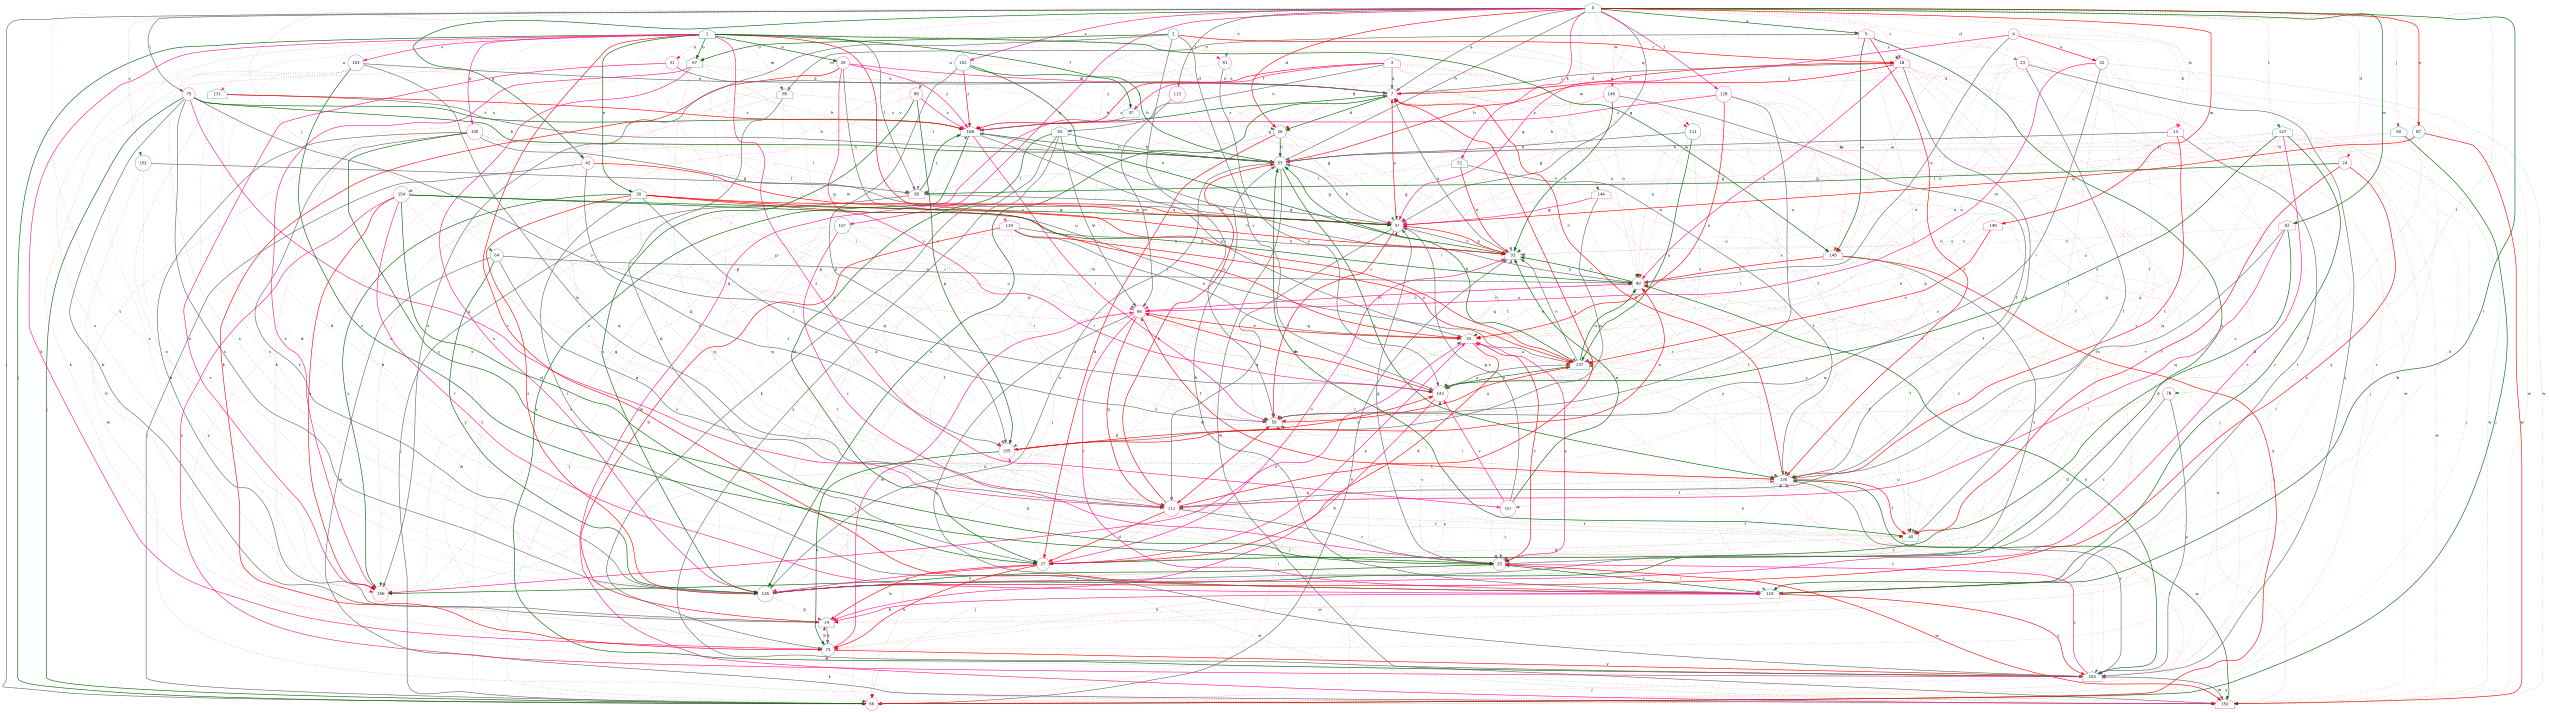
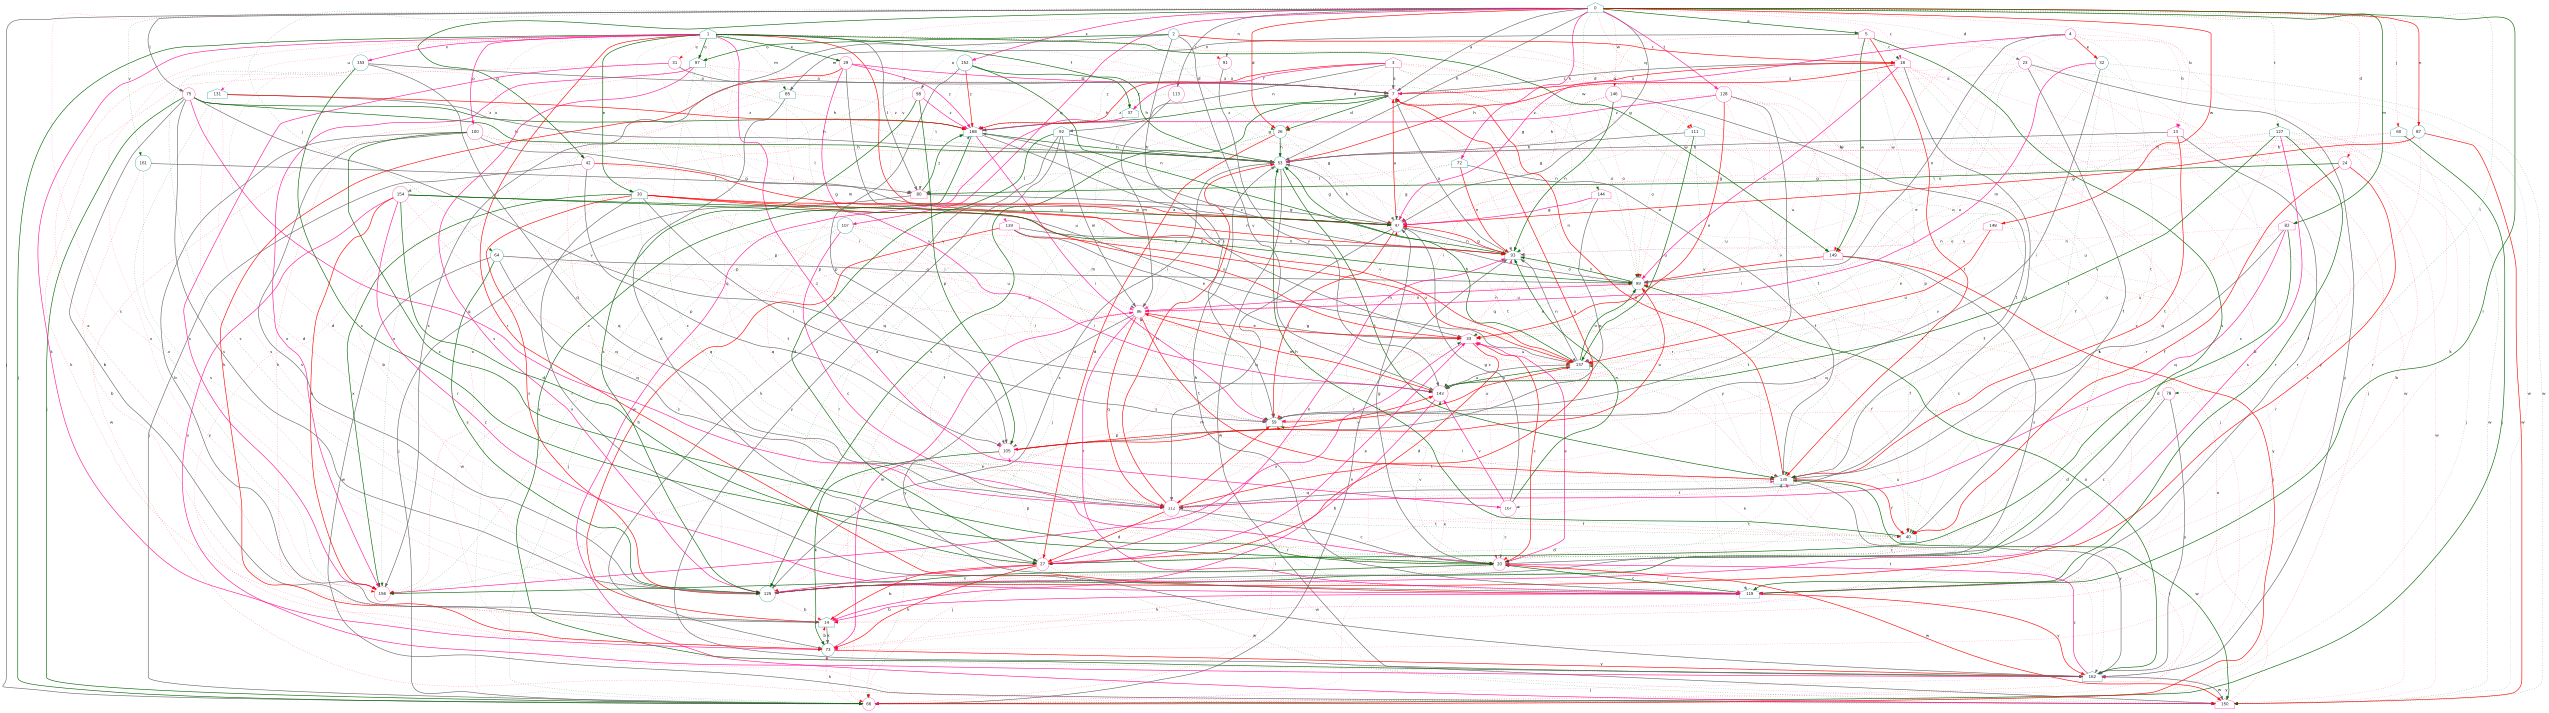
(1693, 132) -> (1695, 132)
